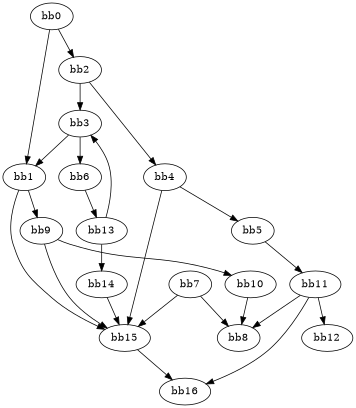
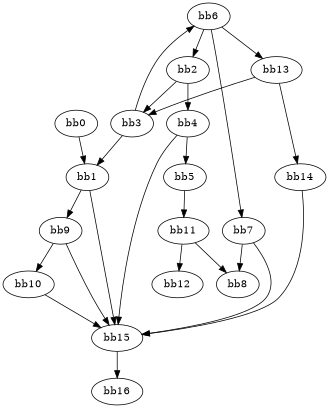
(64, 40) -> (200, 40)
none -> (227, 120)
(245, 307) -> (70, 309)
(270, 349) -> none
